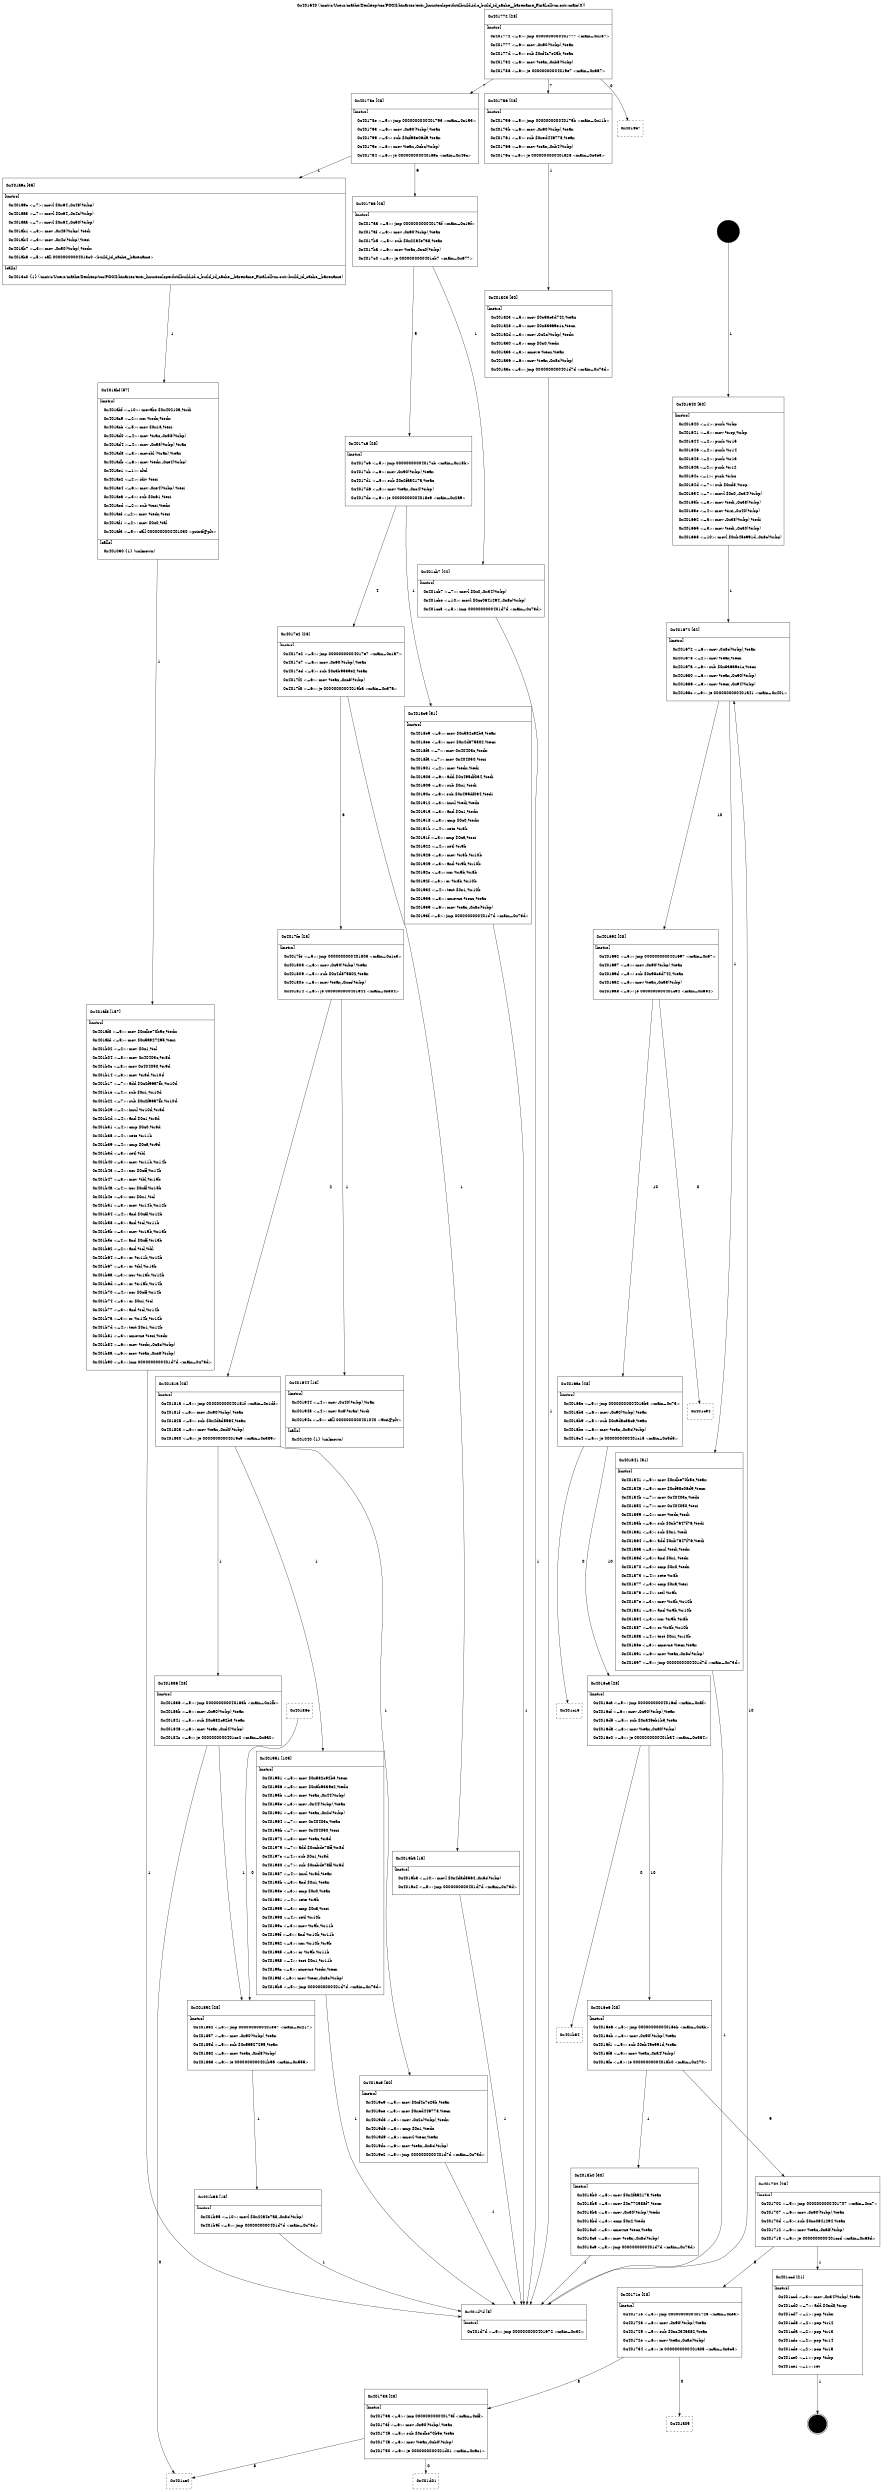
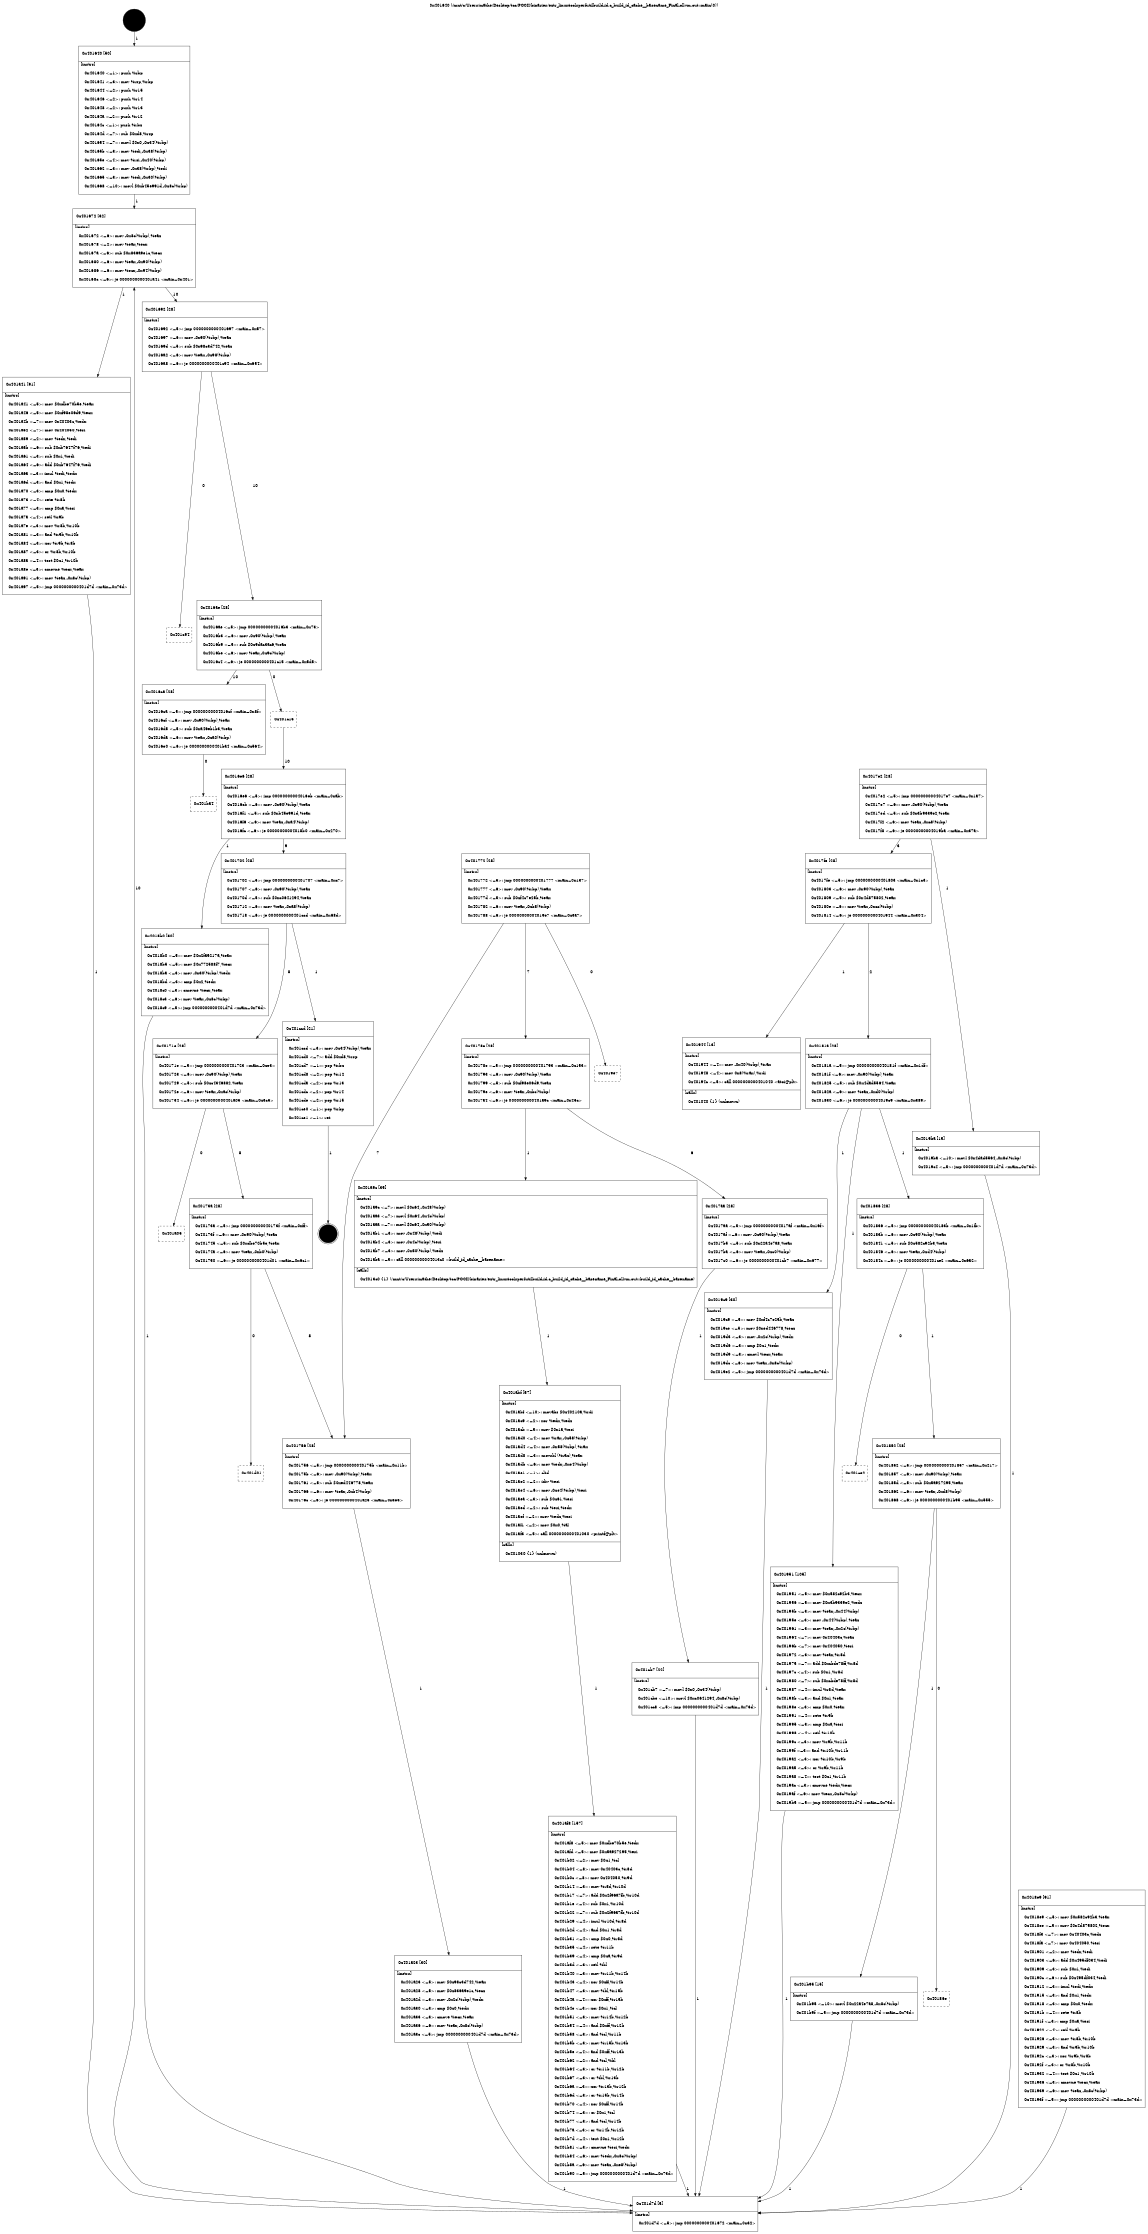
(408, 471) -> none
(246, 1840) -> (936, 1748)
(649, 1872) -> (284, 747)
(279, 2458) -> (298, 1352)
